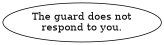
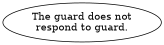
(82, 22) -> (82, 22)
